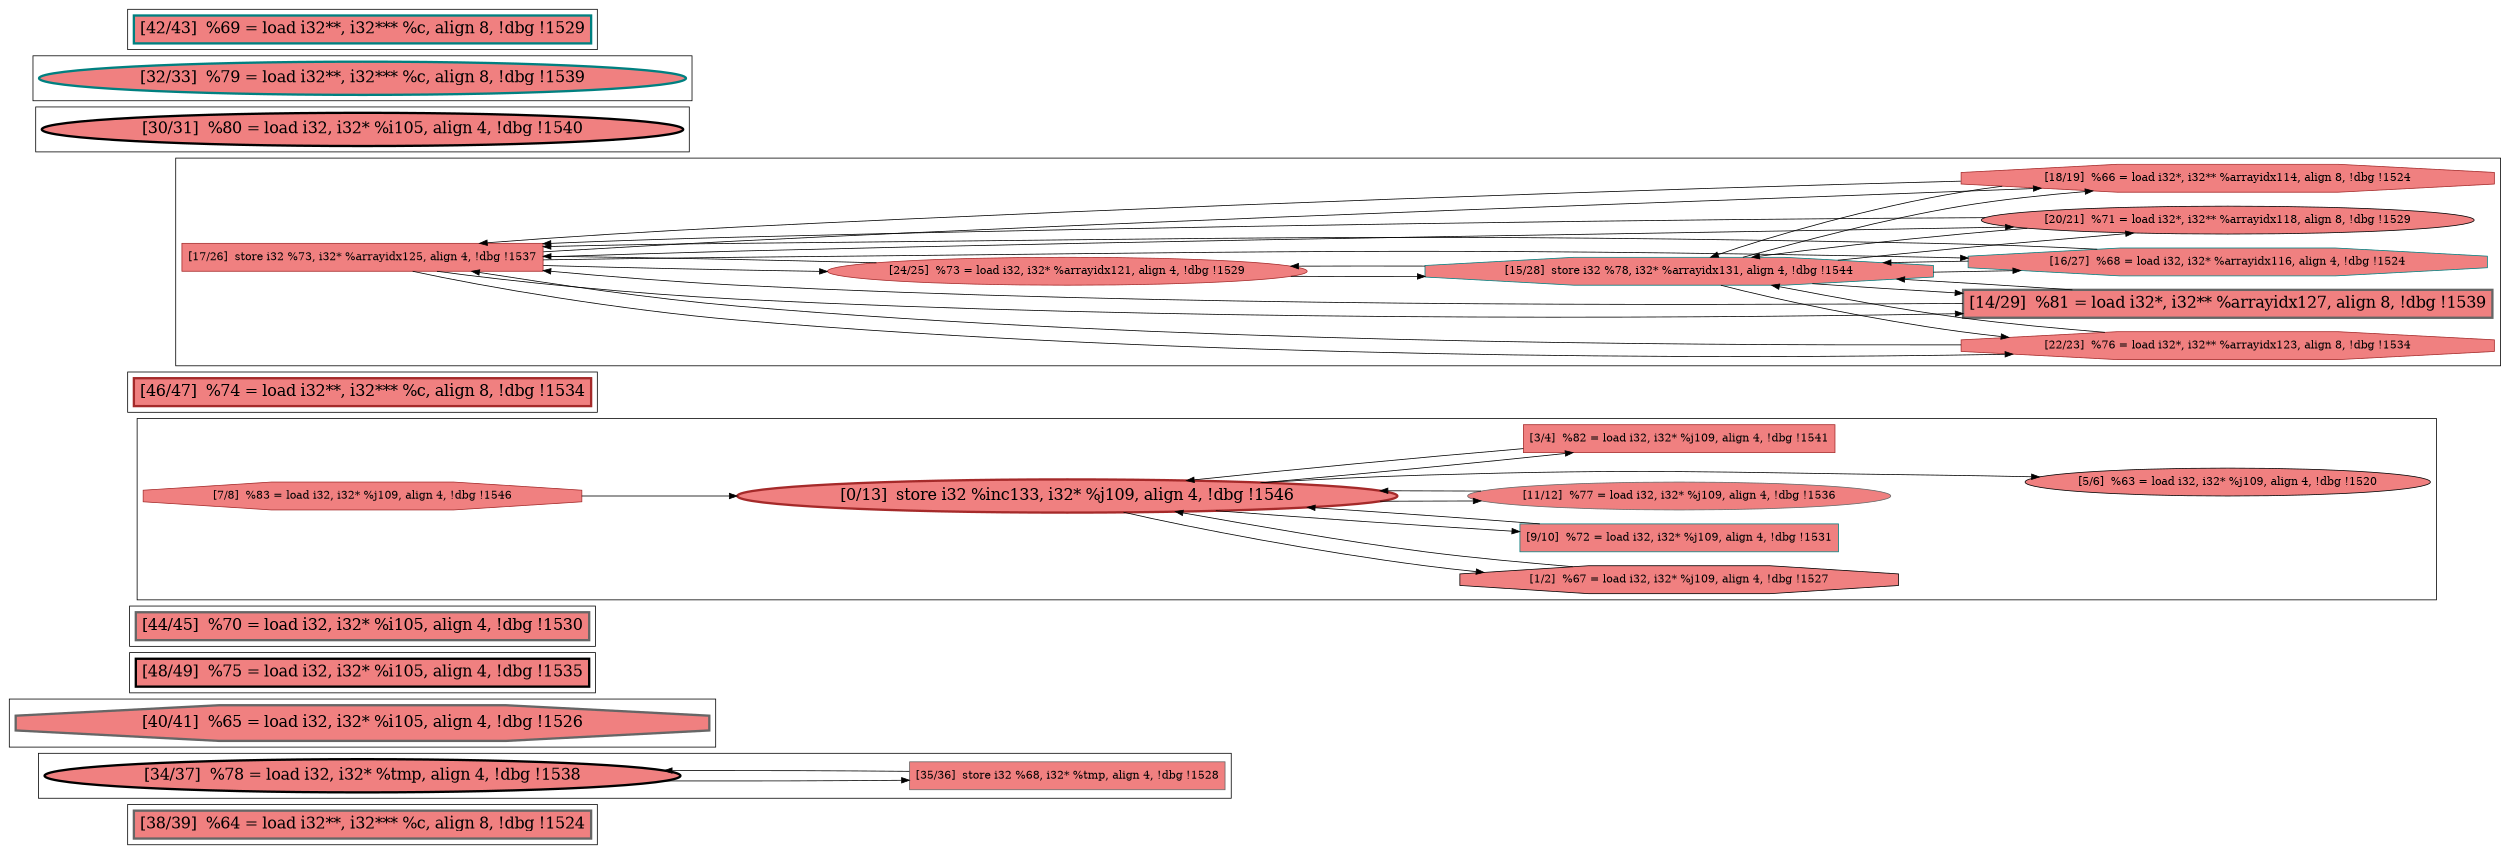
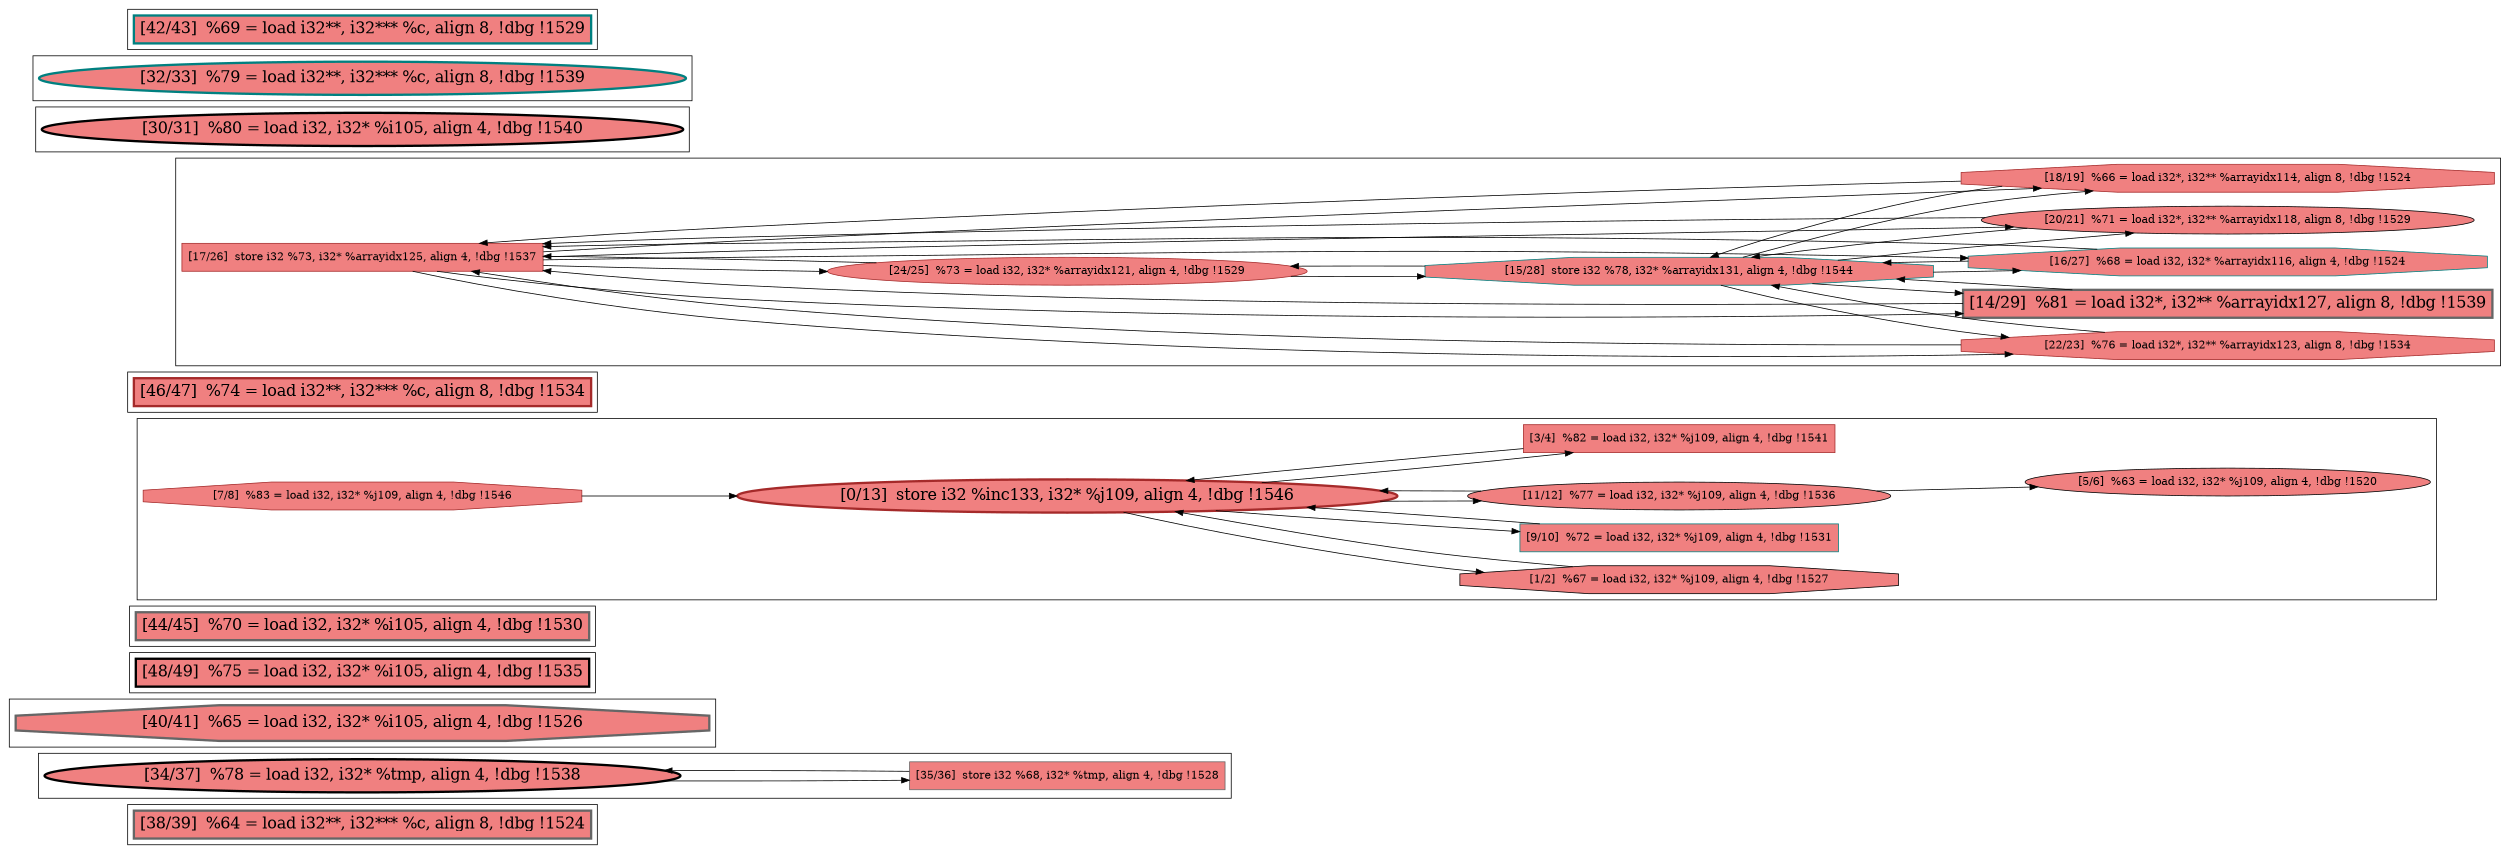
(1646, 472) -> (1953, 489)
(1679, 496) -> (1679, 496)
